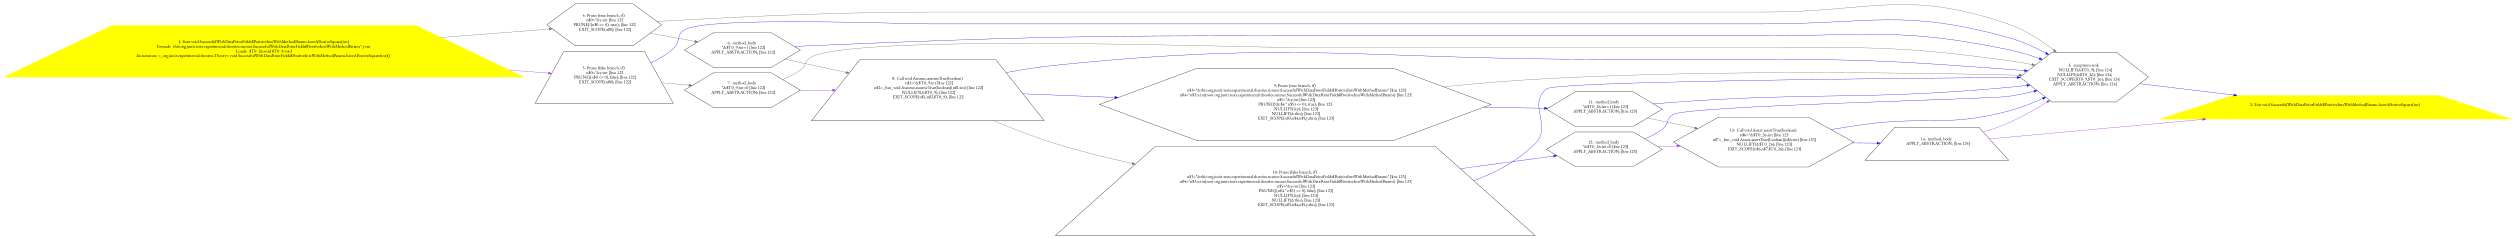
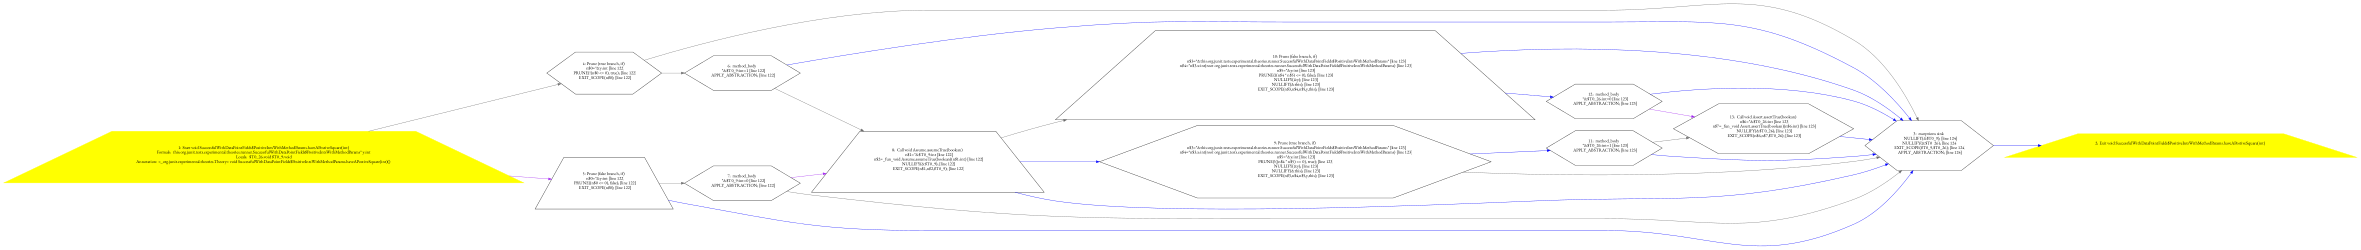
(1937, 144) -> none
